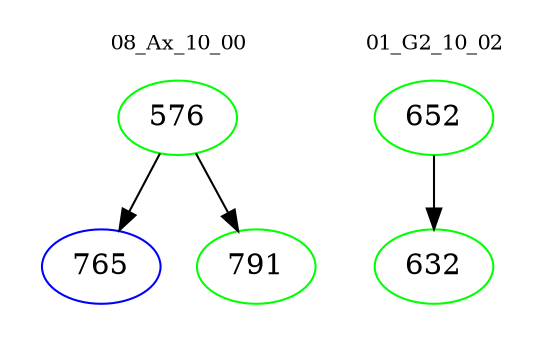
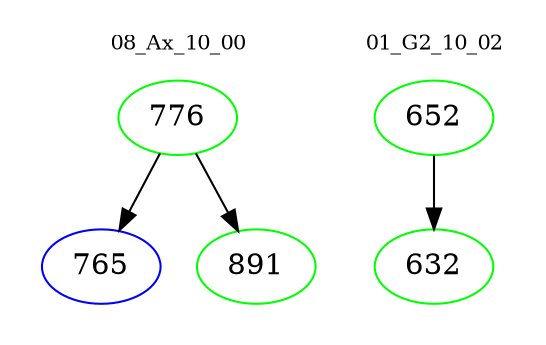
(178, 118) -> (178, 118)
(256, 267) -> (256, 267)
